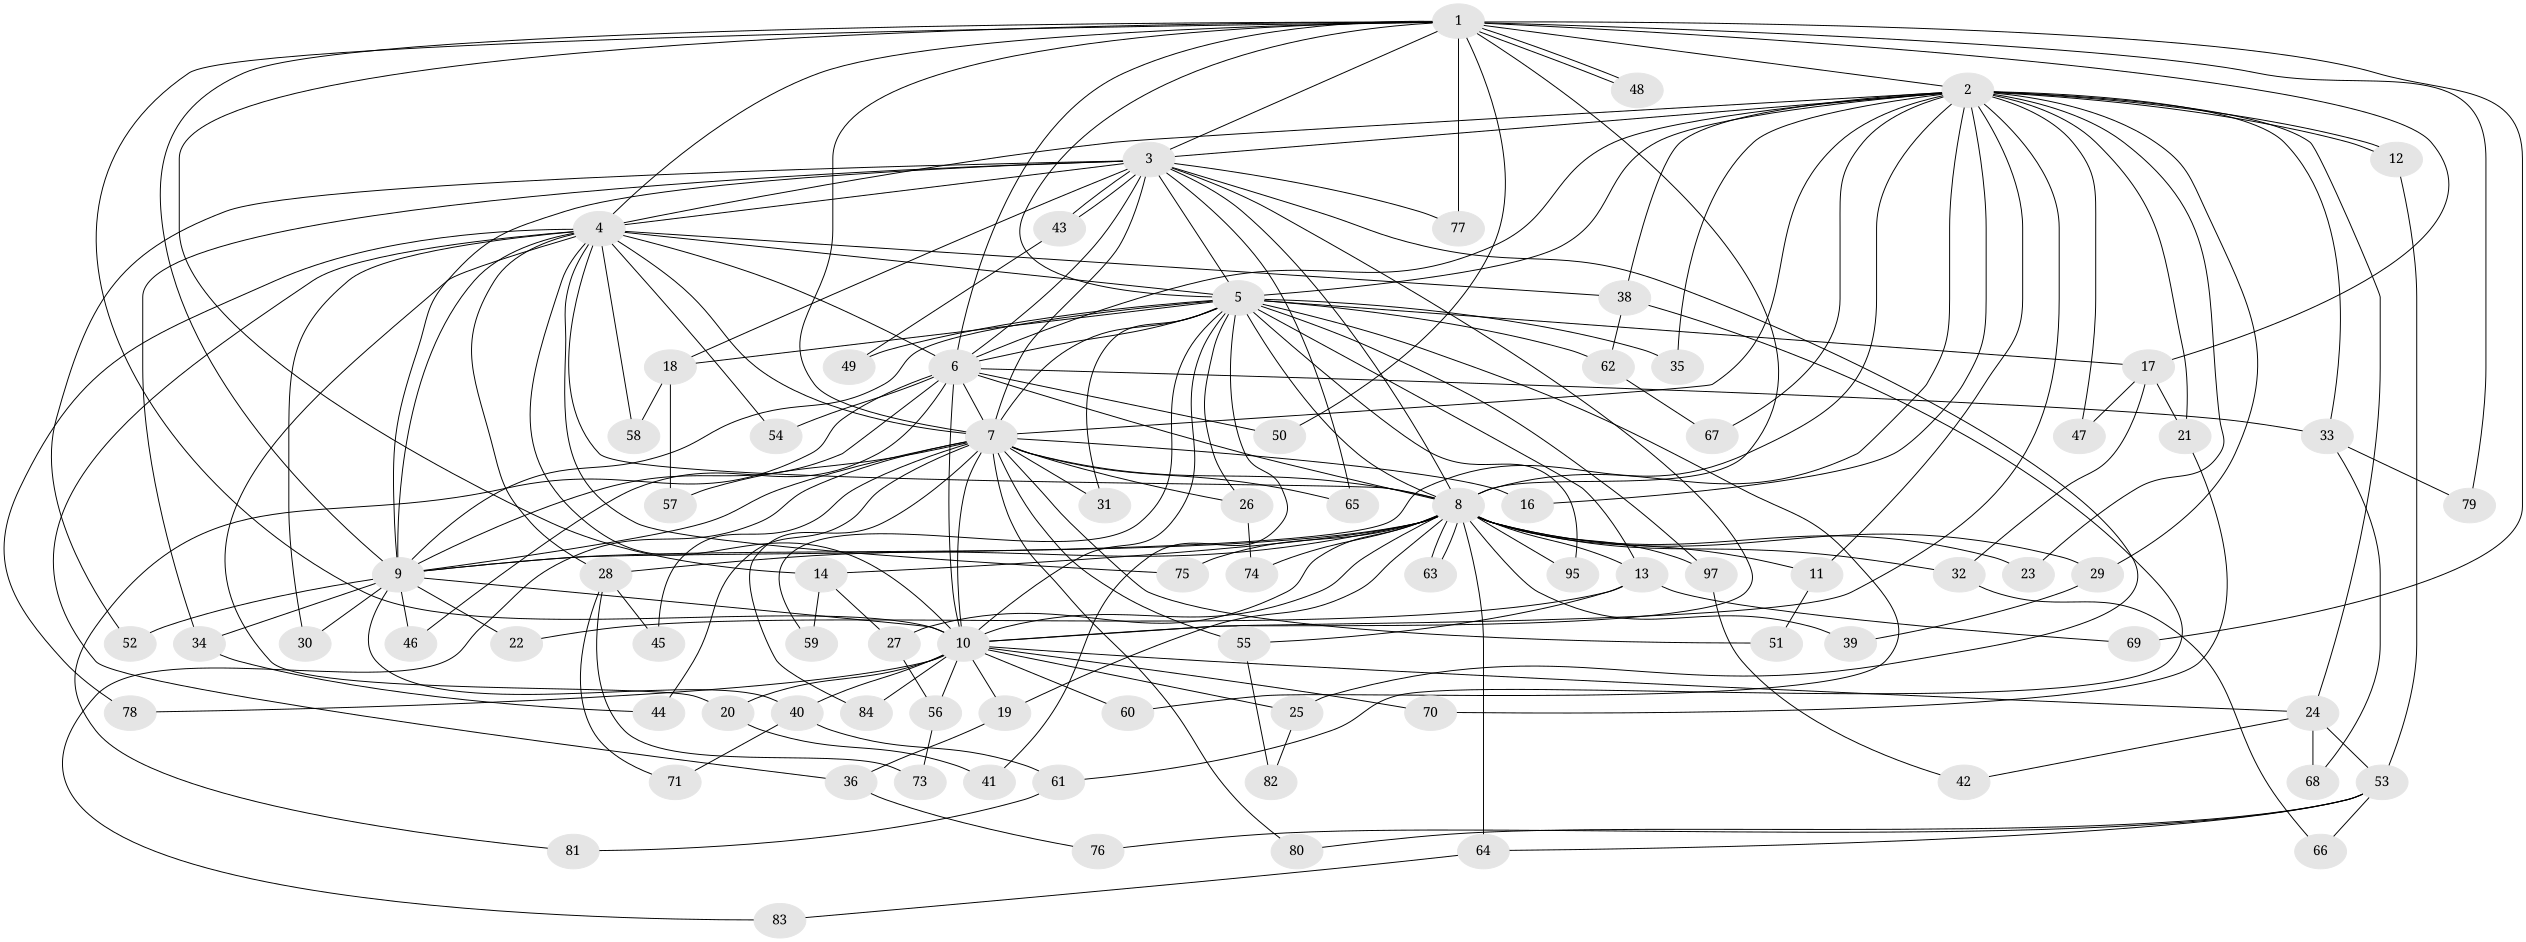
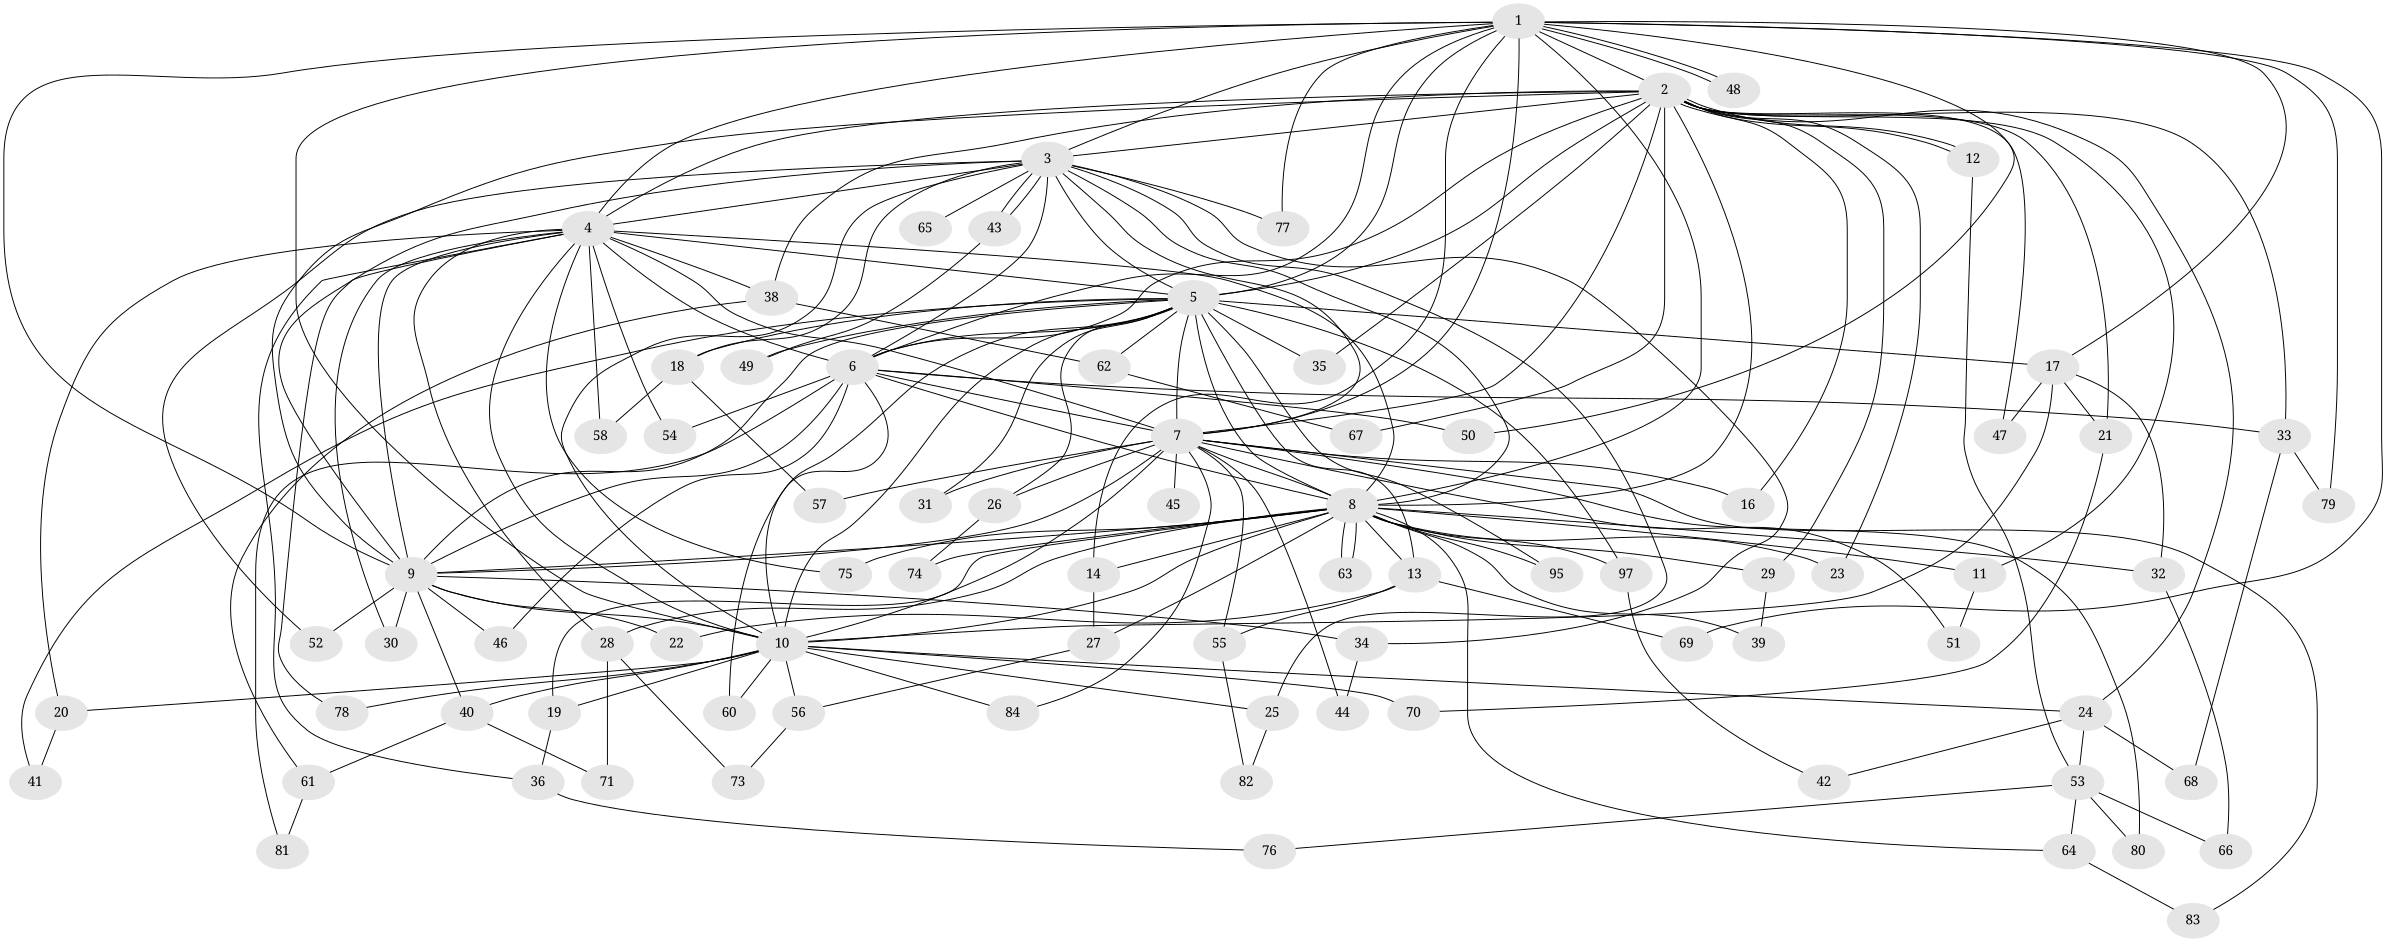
(1170, 475) -> none
(1832, 597) -> (1452, 620)
(632, 609) -> none
(812, 644) -> none
